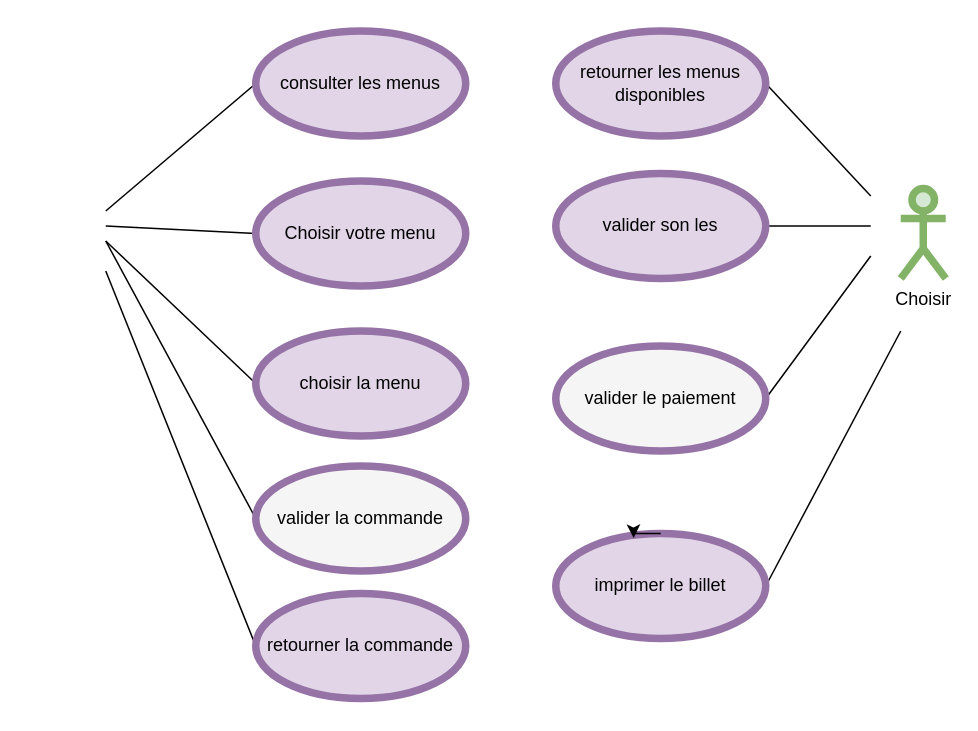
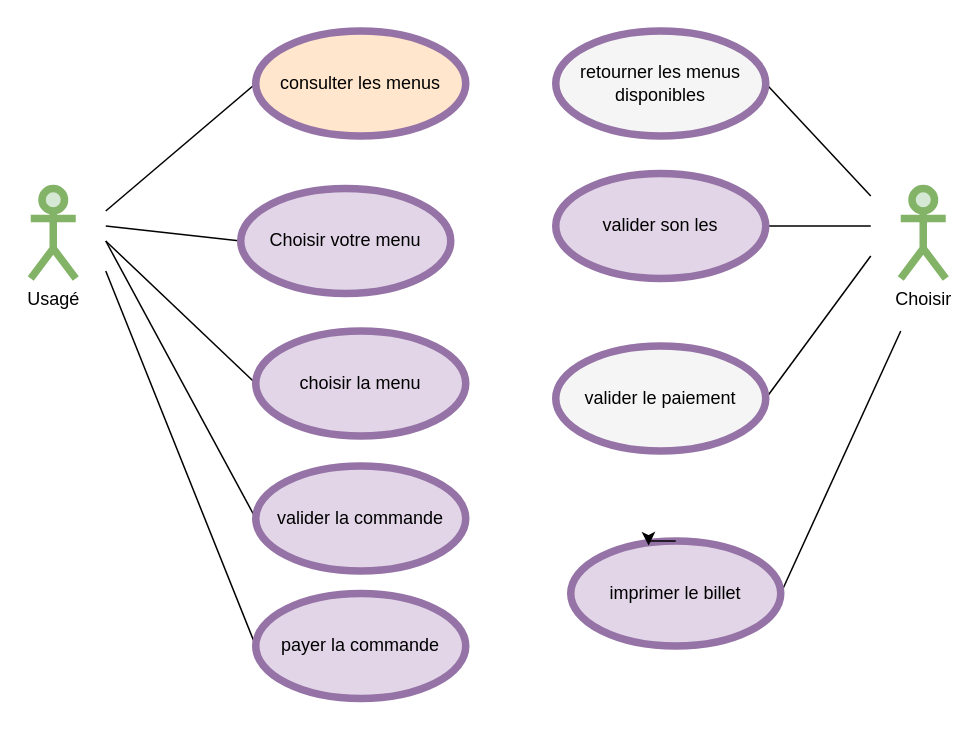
(361, 83) -> (361, 83)
(661, 83) -> (661, 83)
none -> (53, 233)
(361, 233) -> (346, 241)
(361, 518) -> (361, 518)
(661, 586) -> (676, 593)
(361, 646) -> (361, 646)
